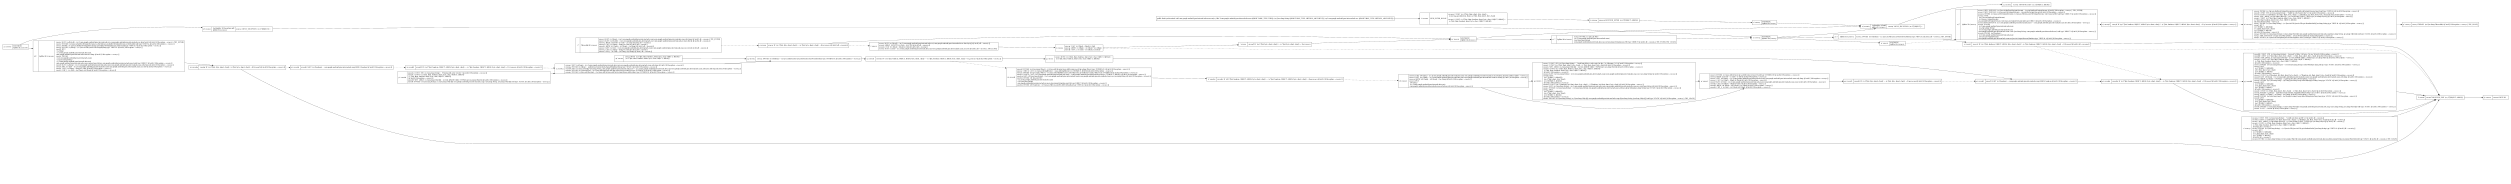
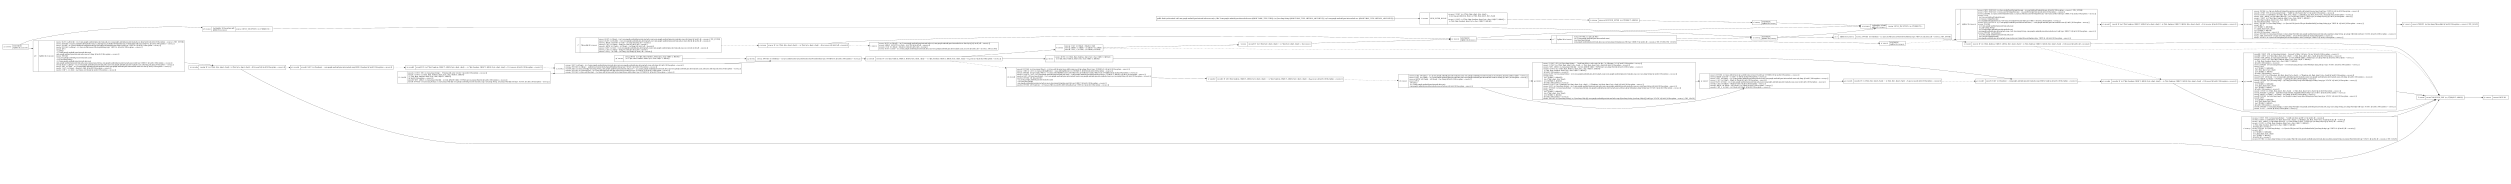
(2026, 5) -> none
(1828, 41) -> (1778, 42)
(1026, 47) -> (1008, 53)
